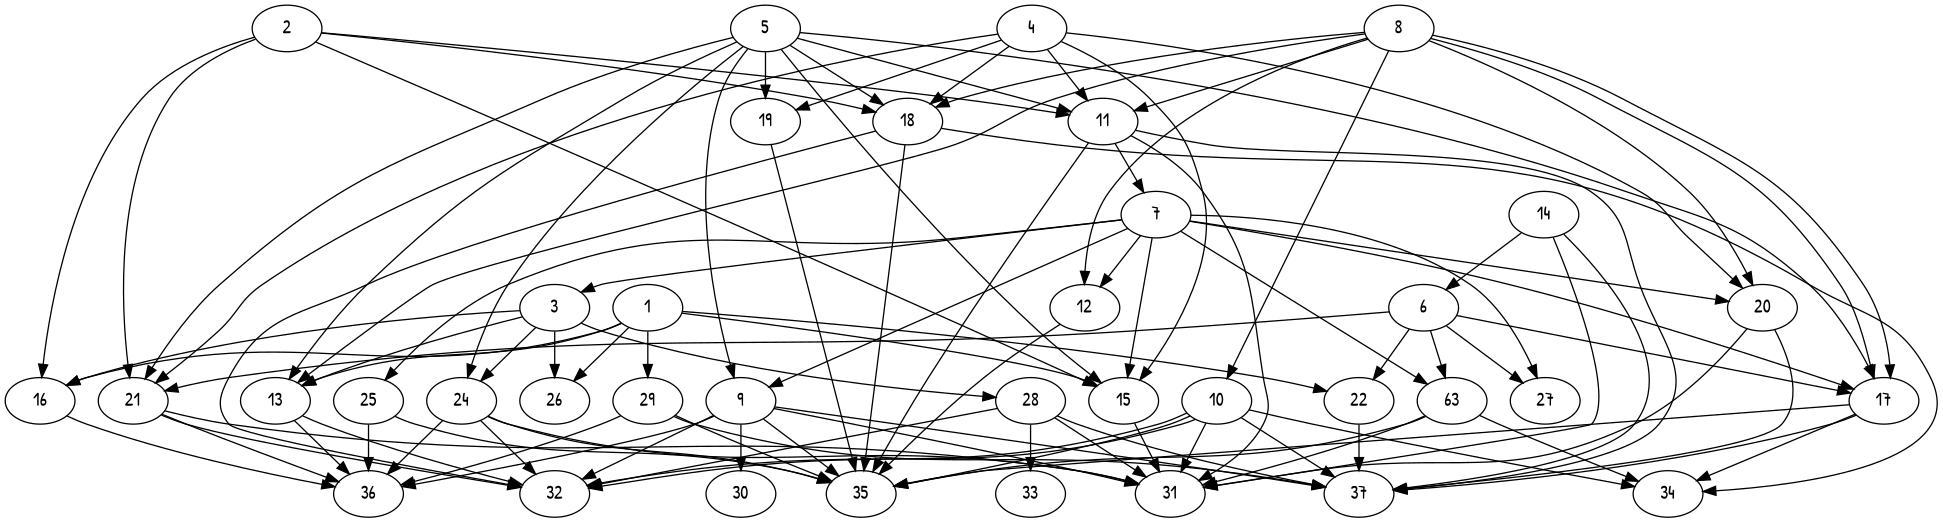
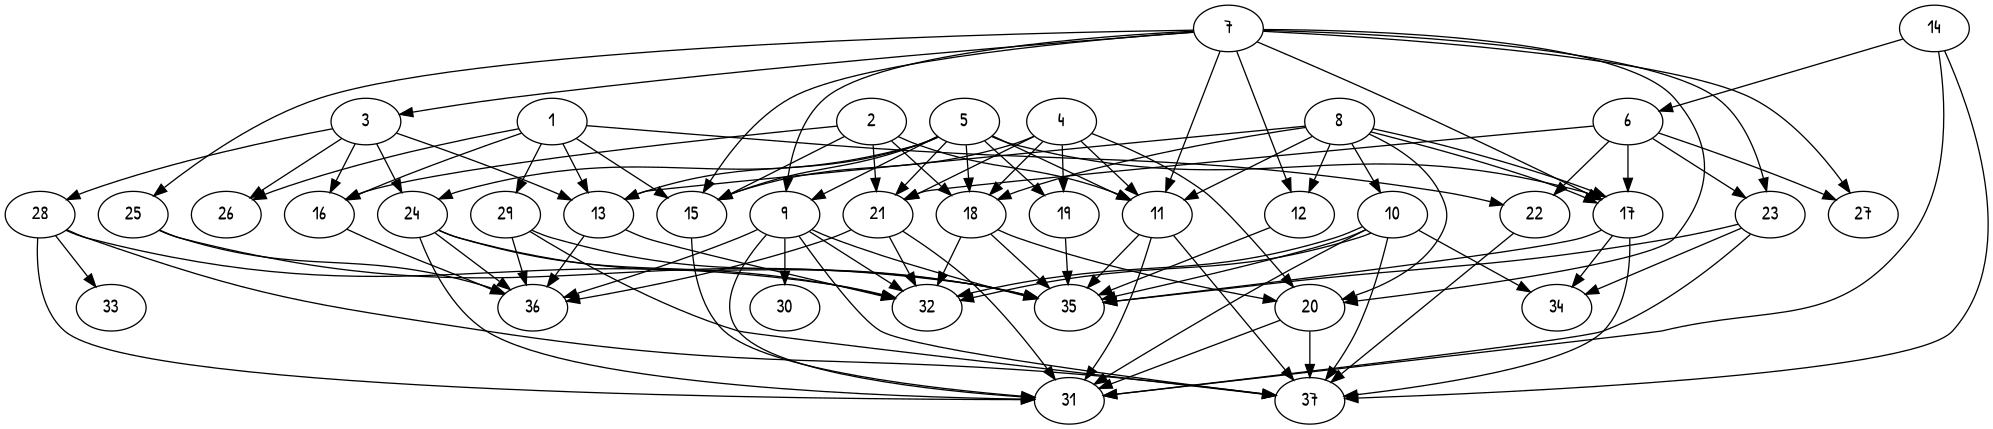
(1125, 161) -> (1195, 115)
(1633, 203) -> (1096, 262)
(1452, 401) -> (1770, 215)
